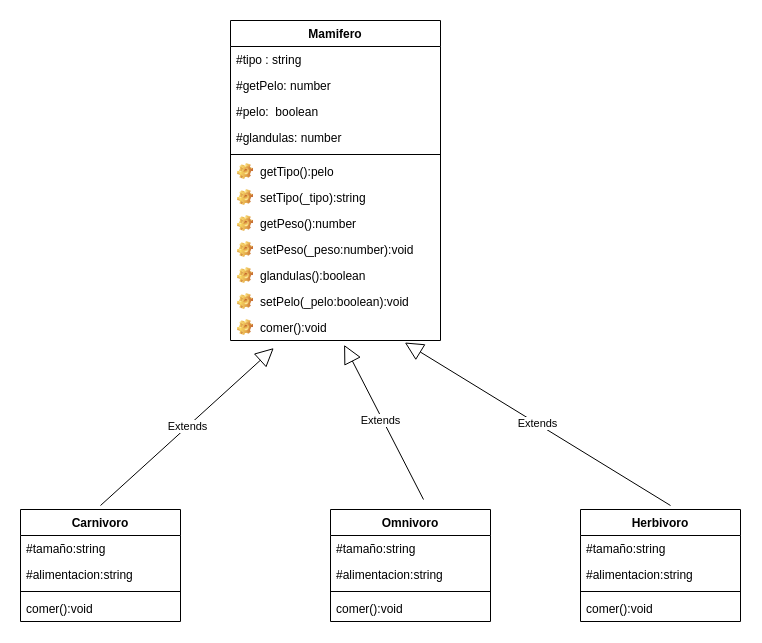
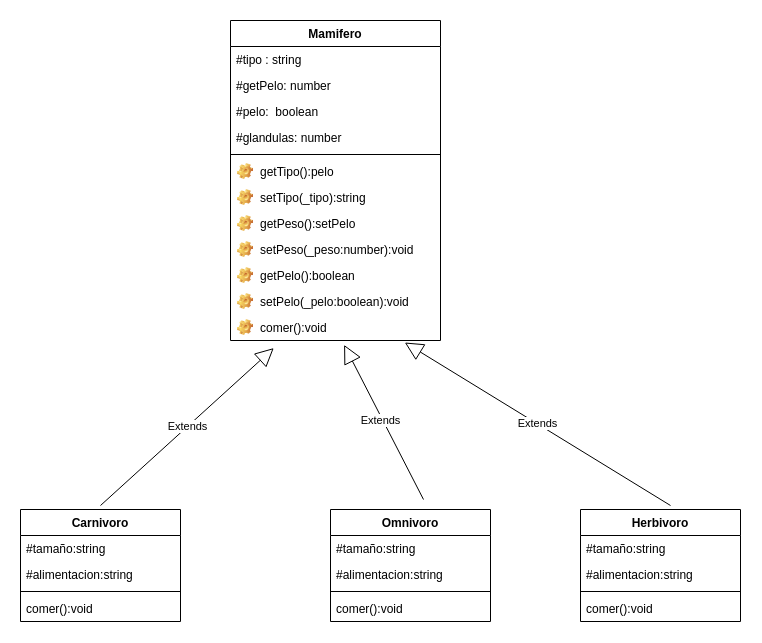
(312, 224) -> (314, 224)
(318, 276) -> (312, 276)
